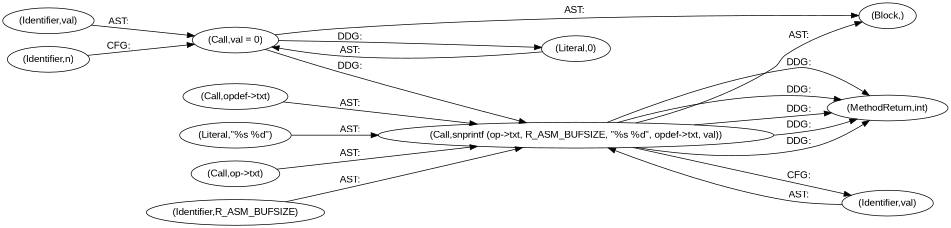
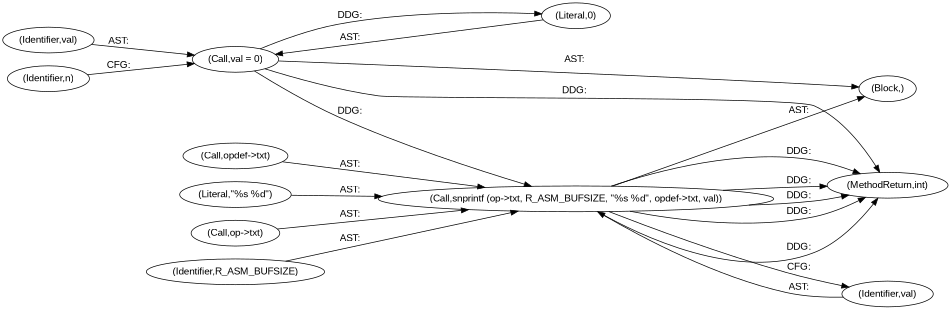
none -> (582, 98)
